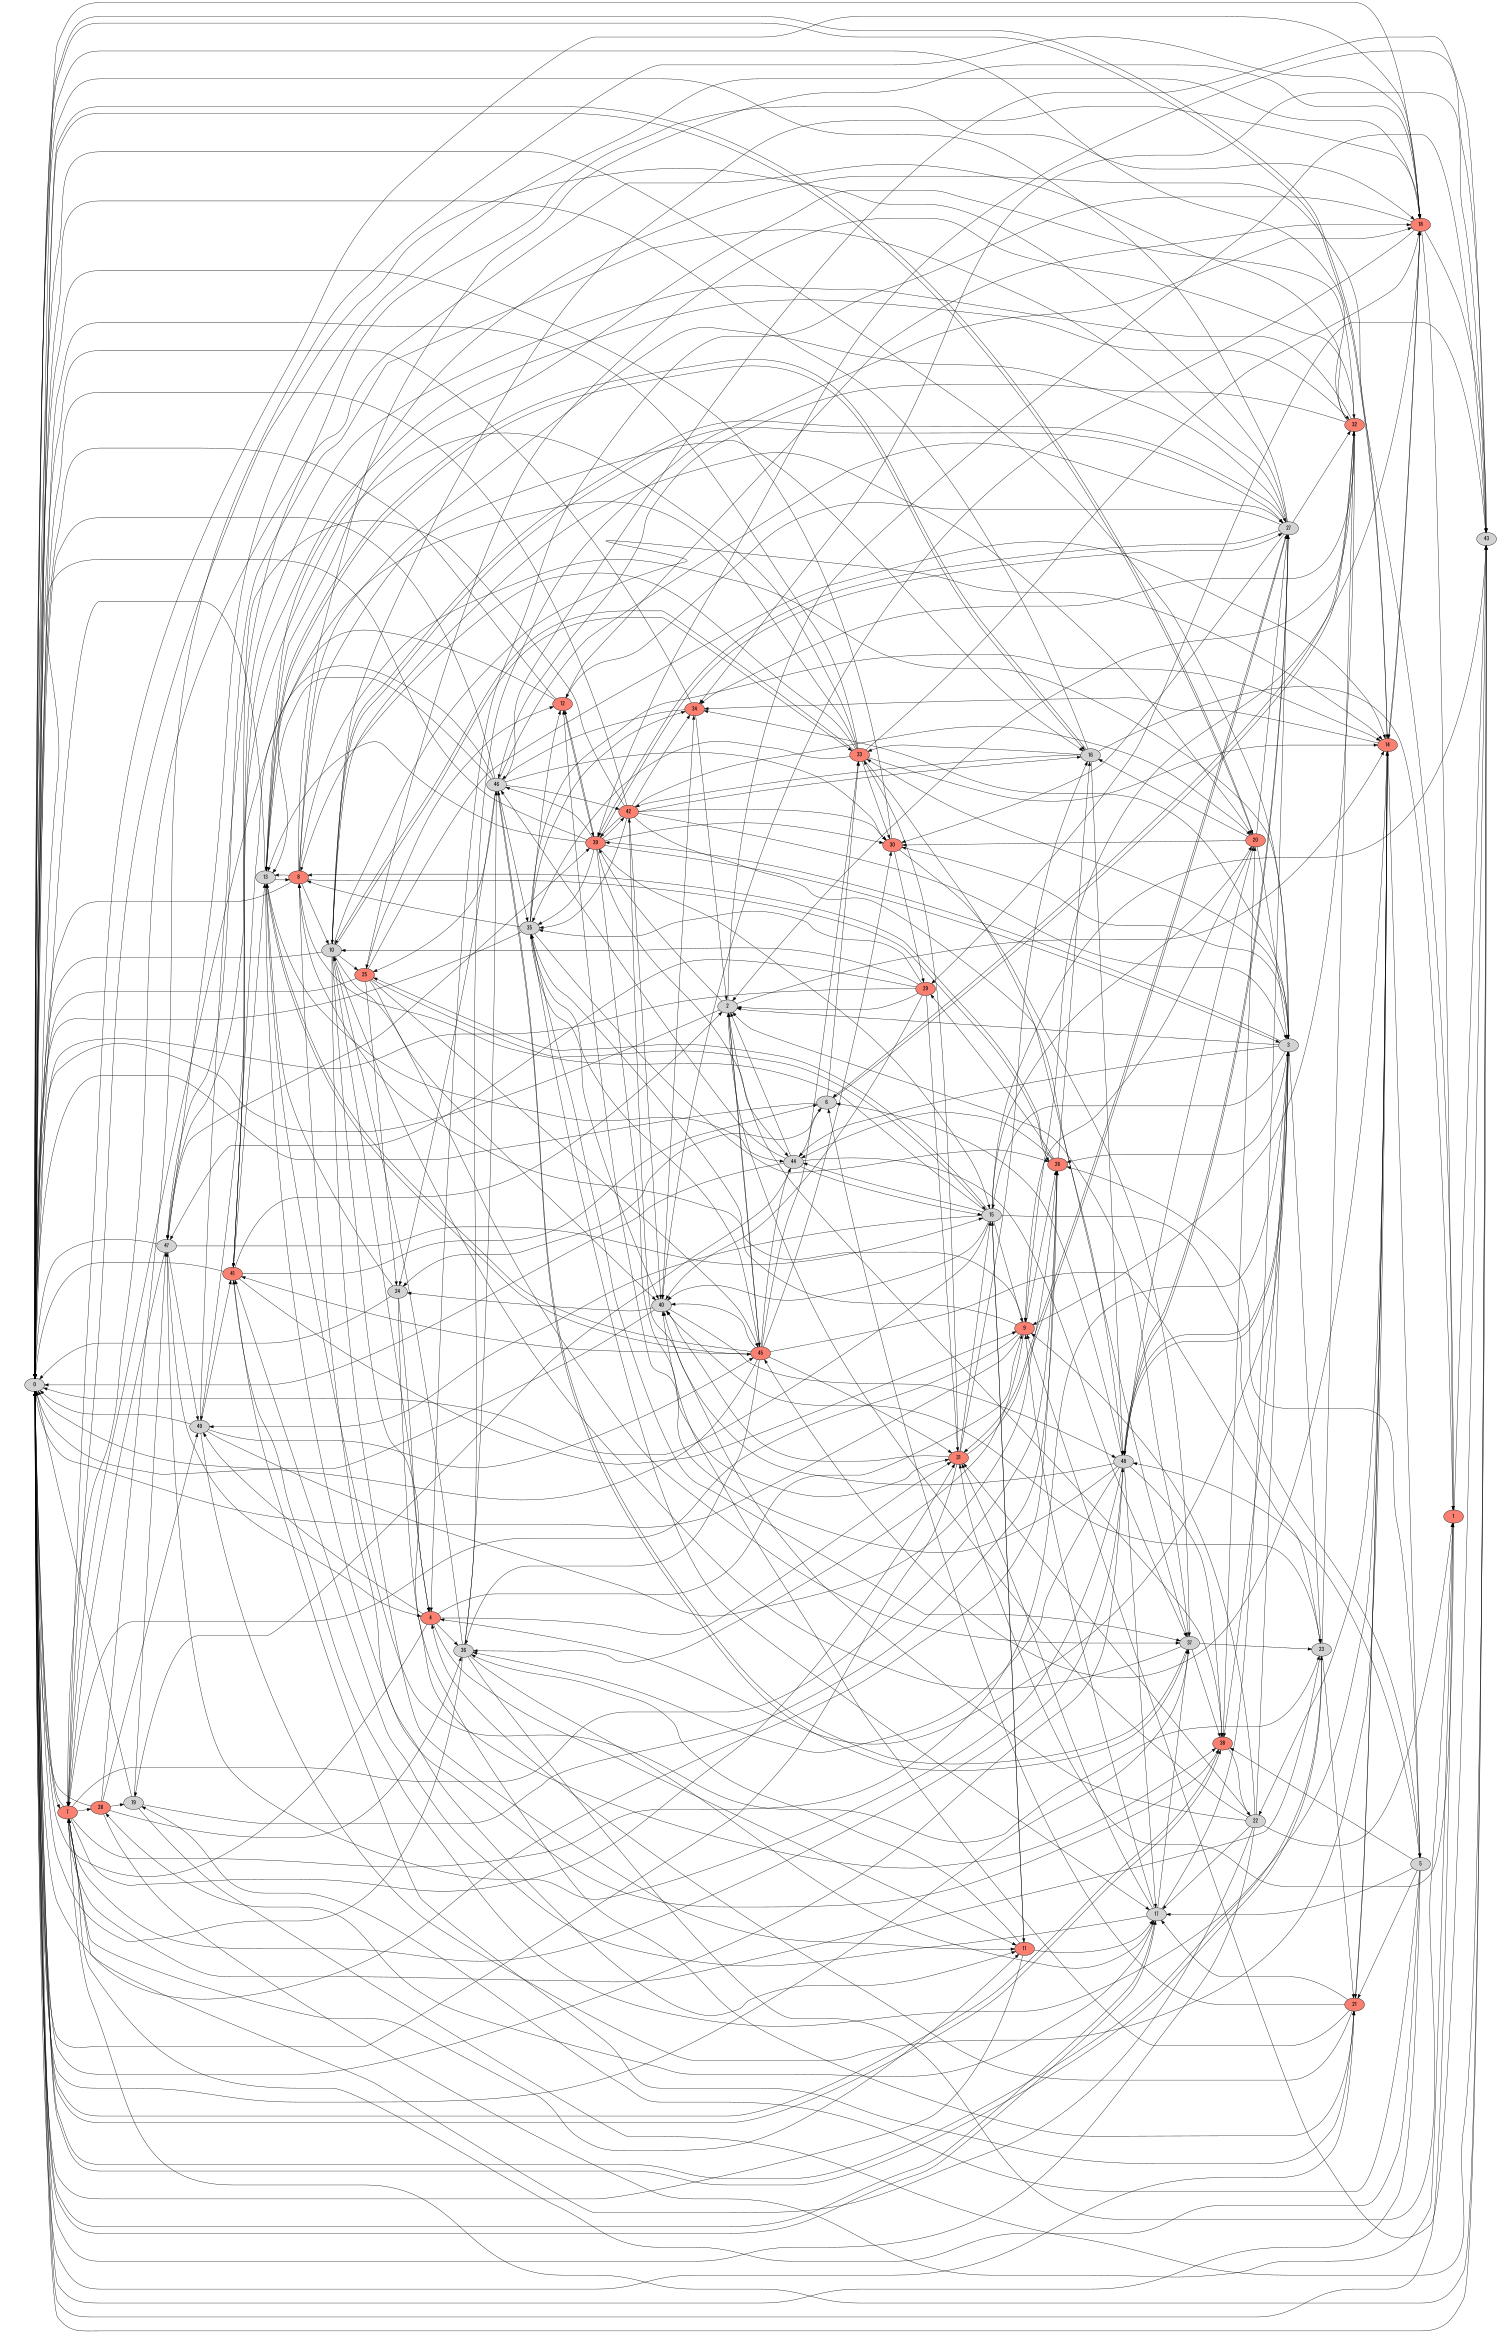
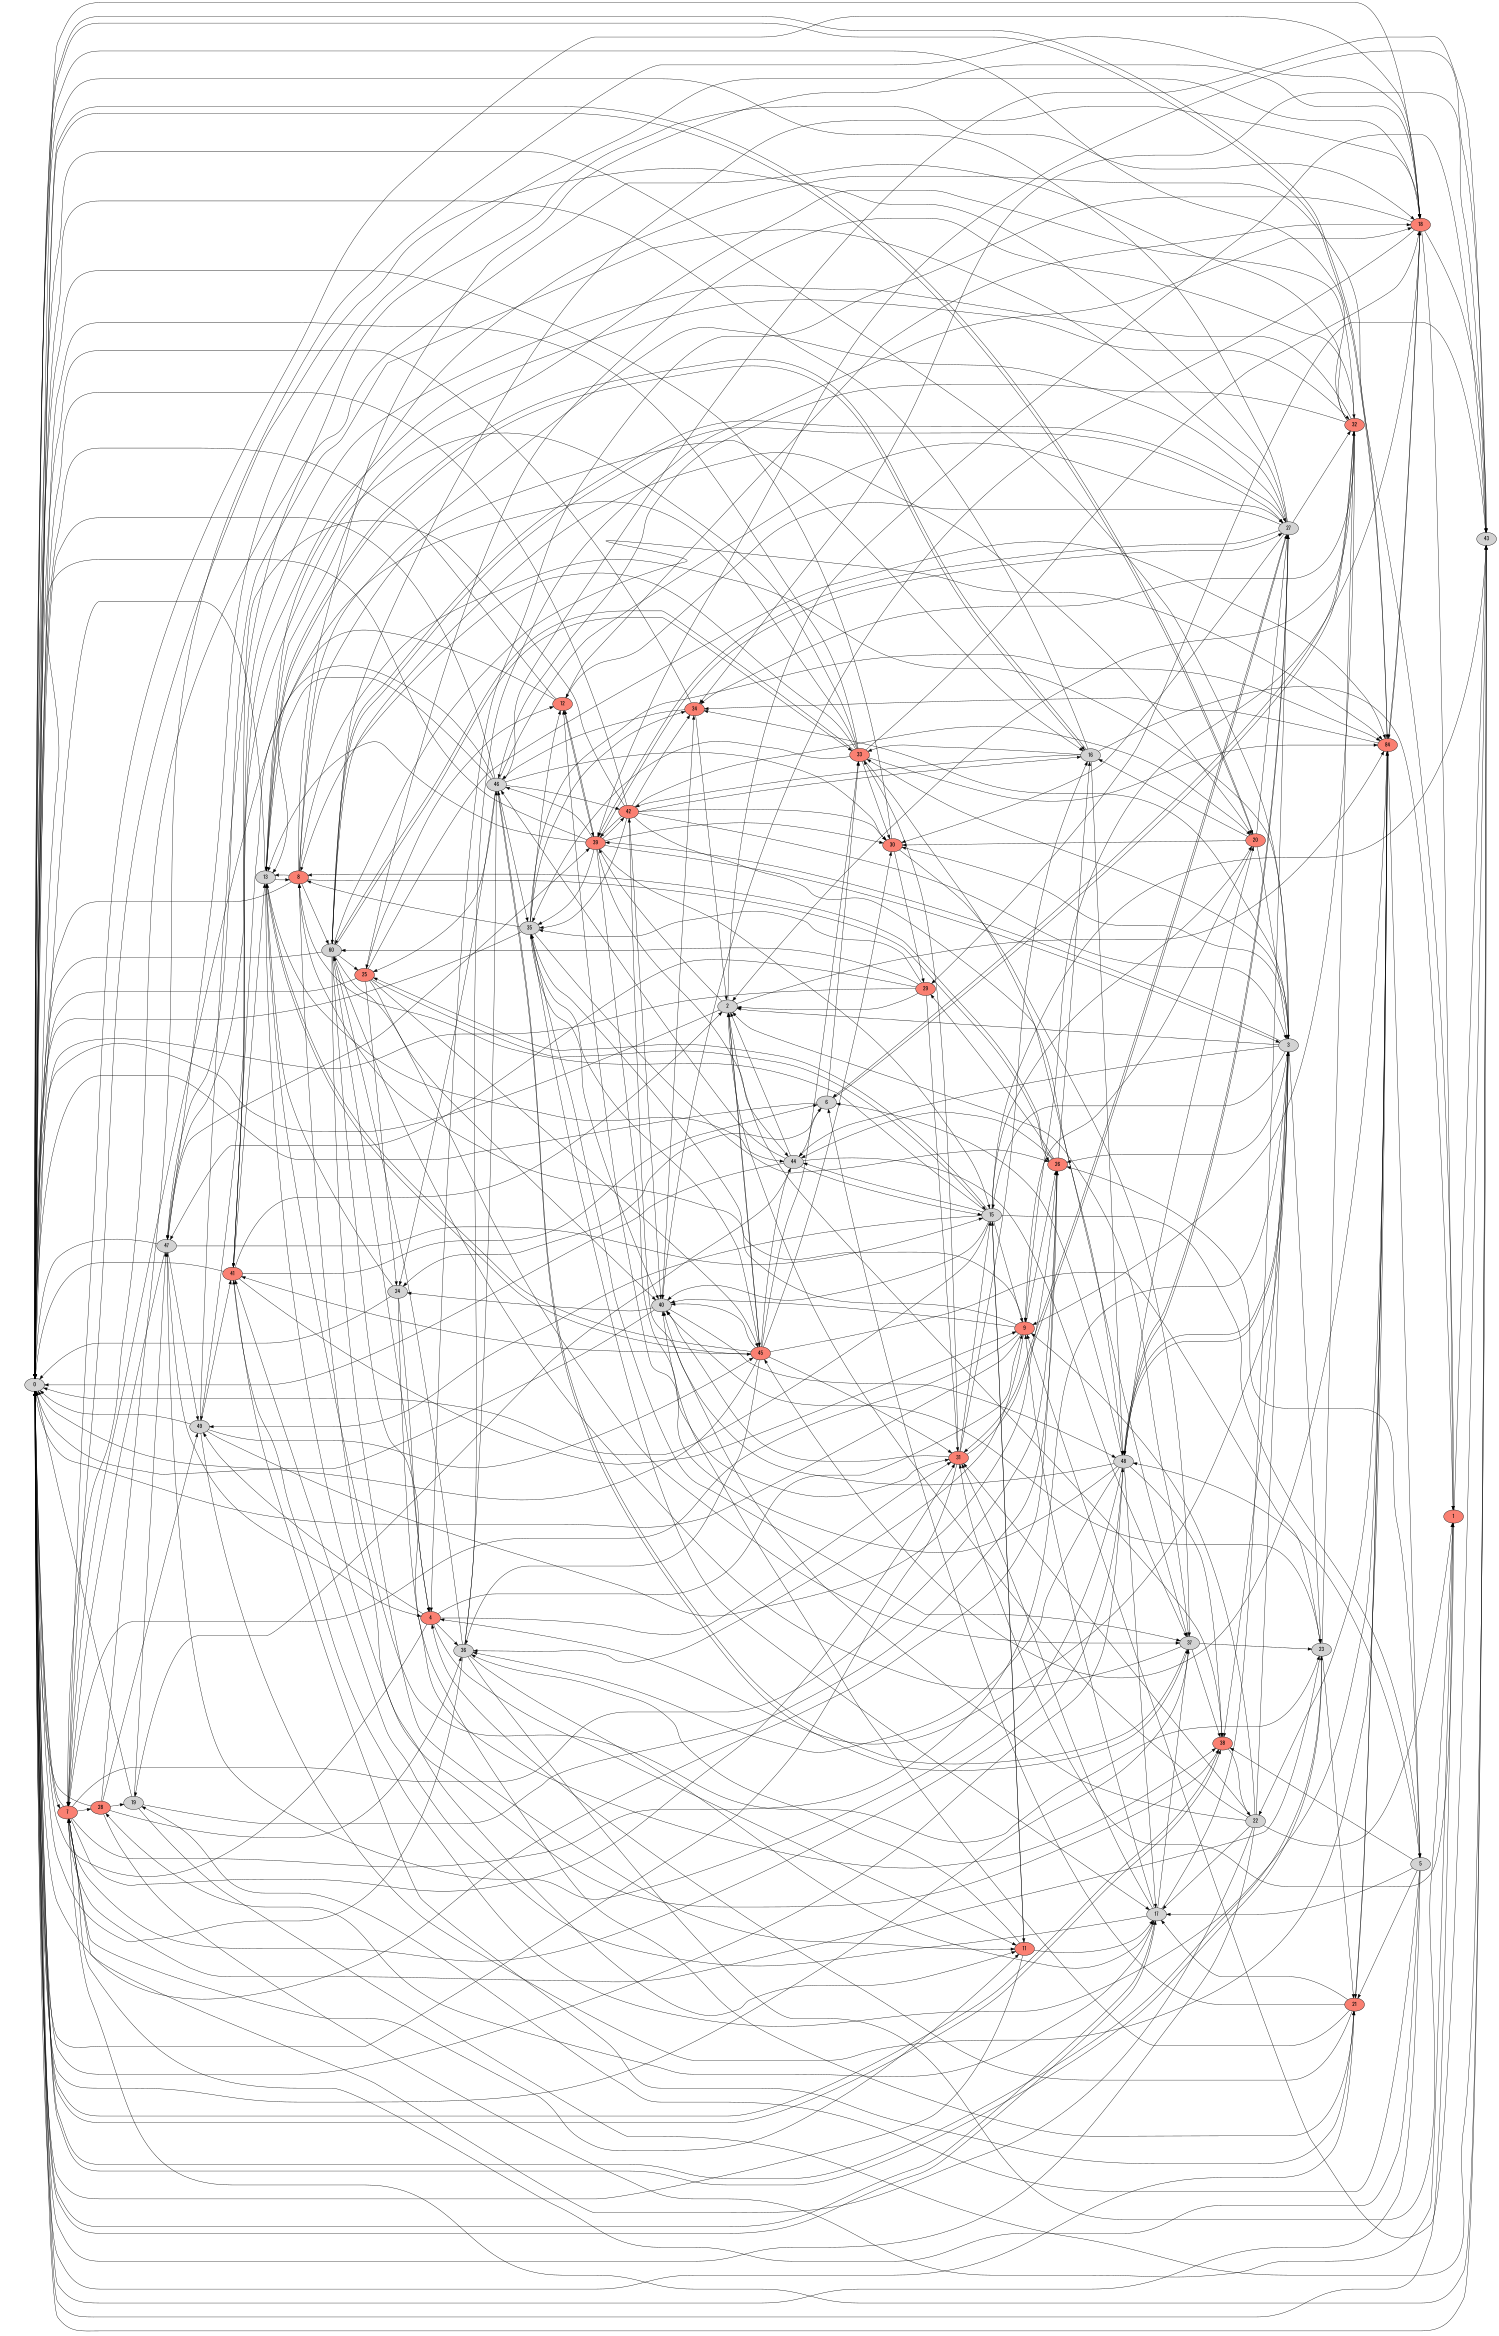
(1388, 745) -> (1388, 745)
(332, 950) -> (332, 950)
(816, 1165) -> (845, 1308)
(1239, 1294) -> none
